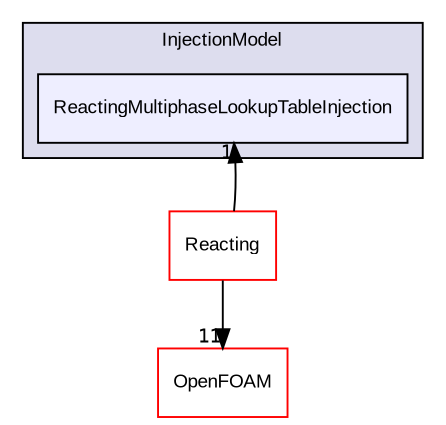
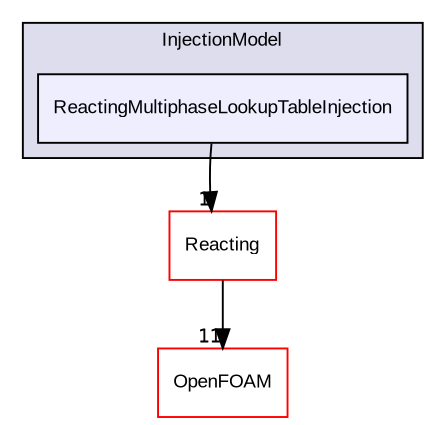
(236, 187) -> (210, 170)
